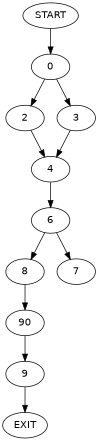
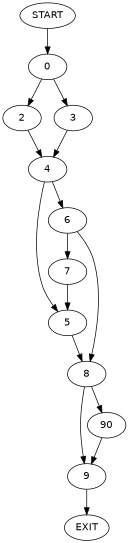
none -> (68, 323)
none -> (81, 422)
